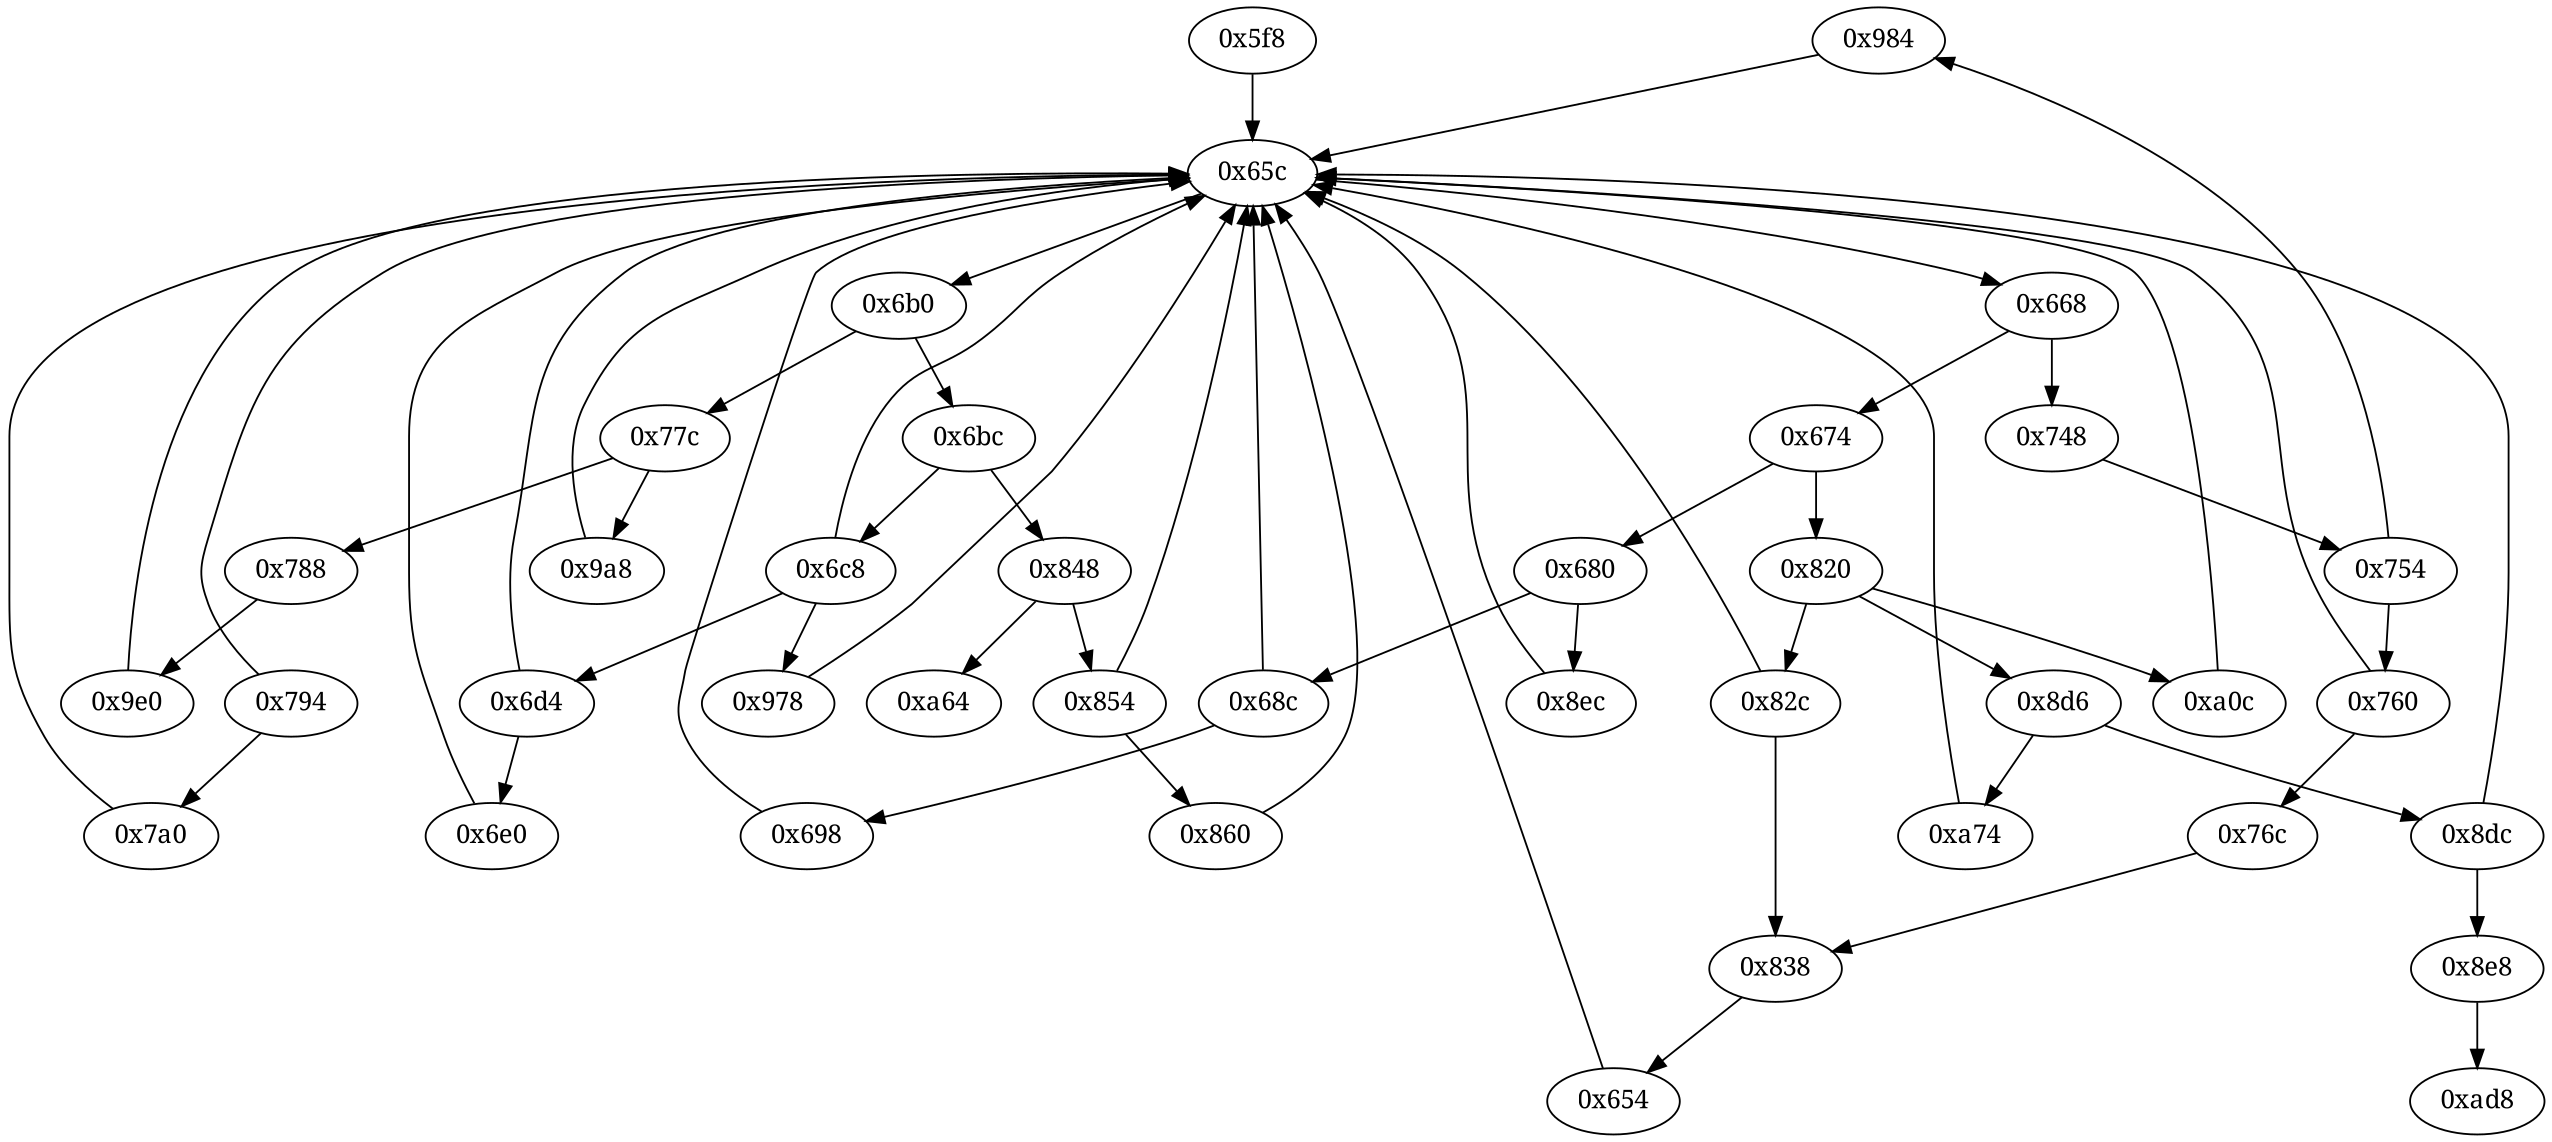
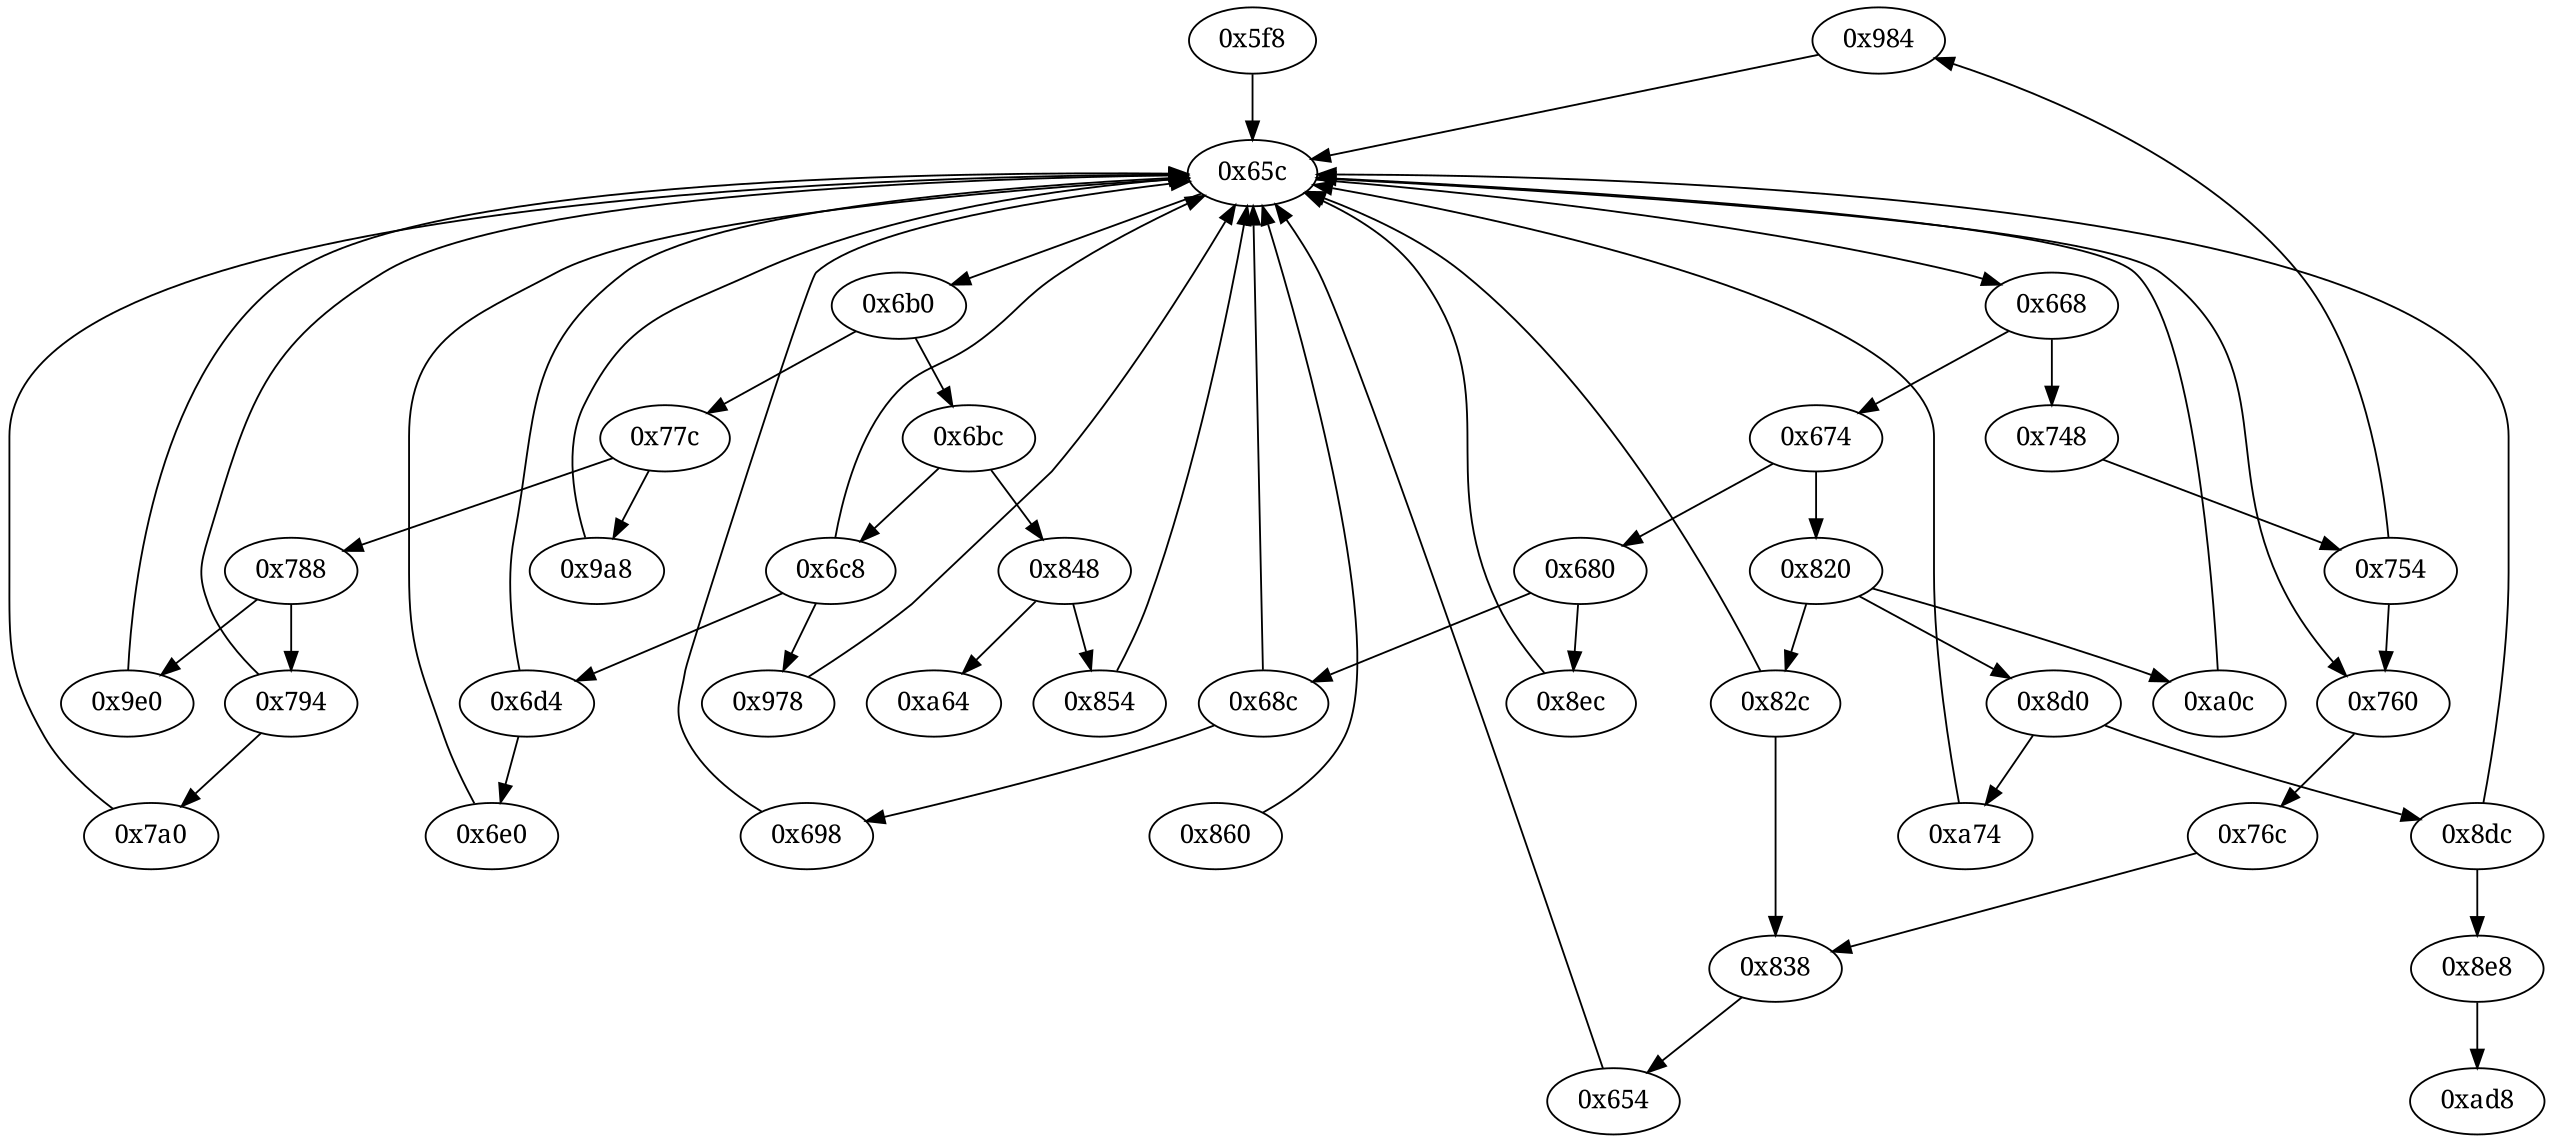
(2119, 249) -> (2148, 268)
none -> (291, 628)
(2054, 704) -> (2054, 704)
(1151, 763) -> none
